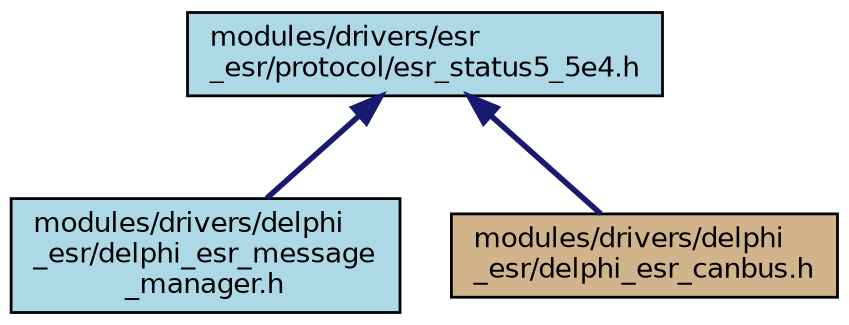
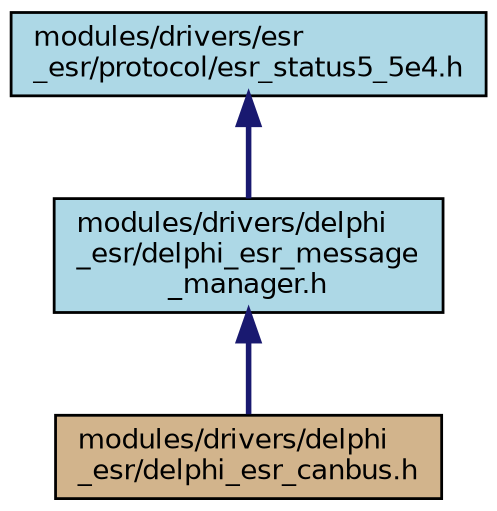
(546, 165) -> (249, 378)
